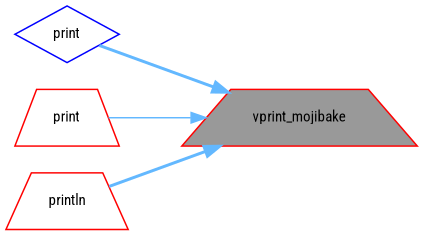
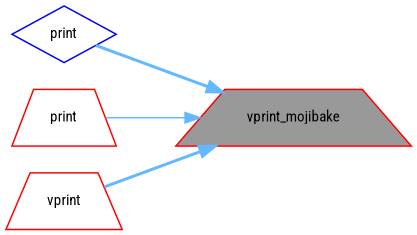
(67, 201) -> (64, 201)
